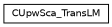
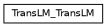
(56, 14) -> (53, 14)
